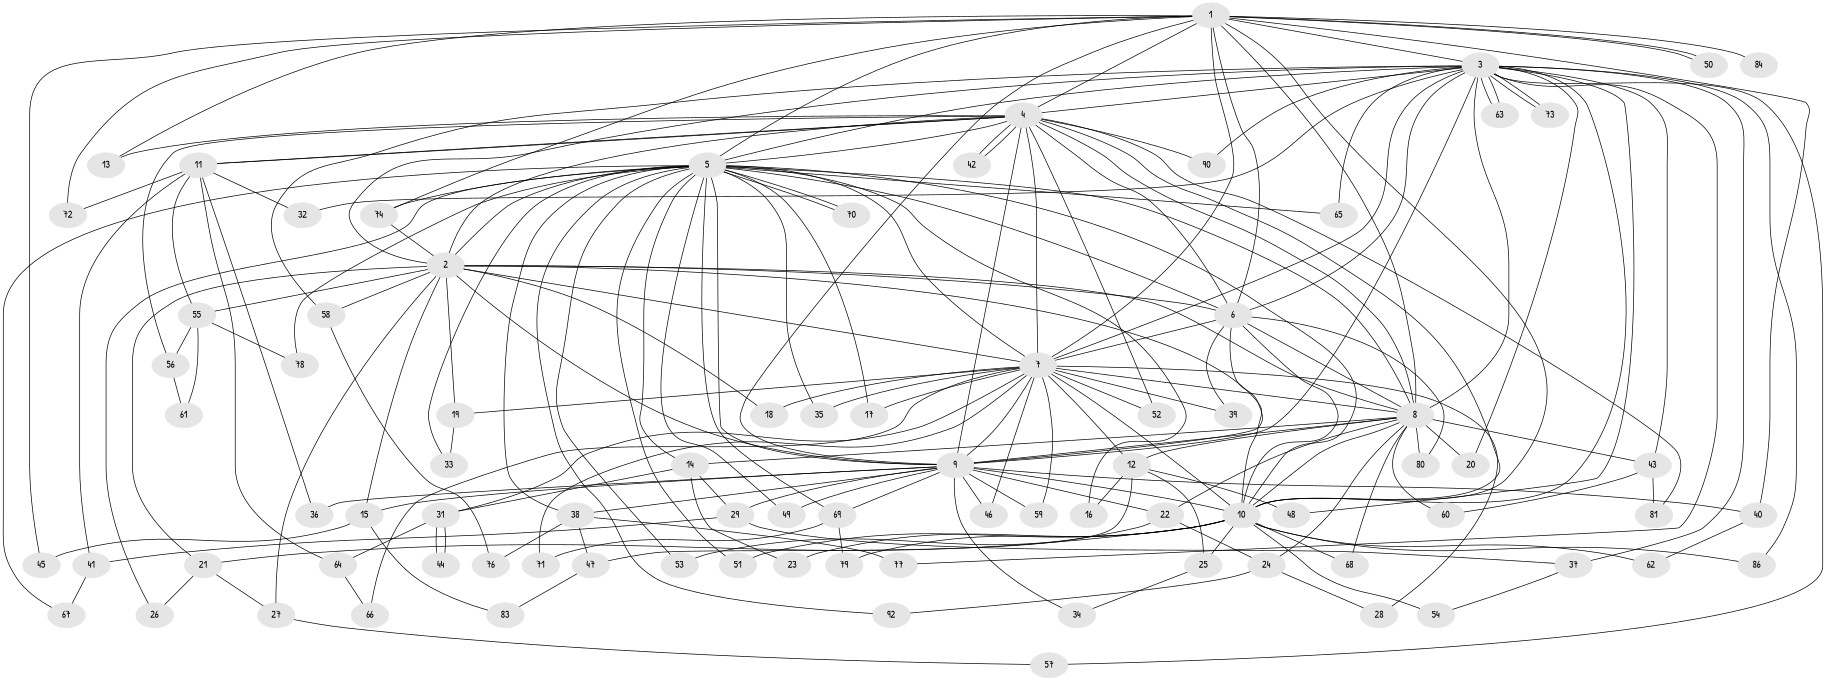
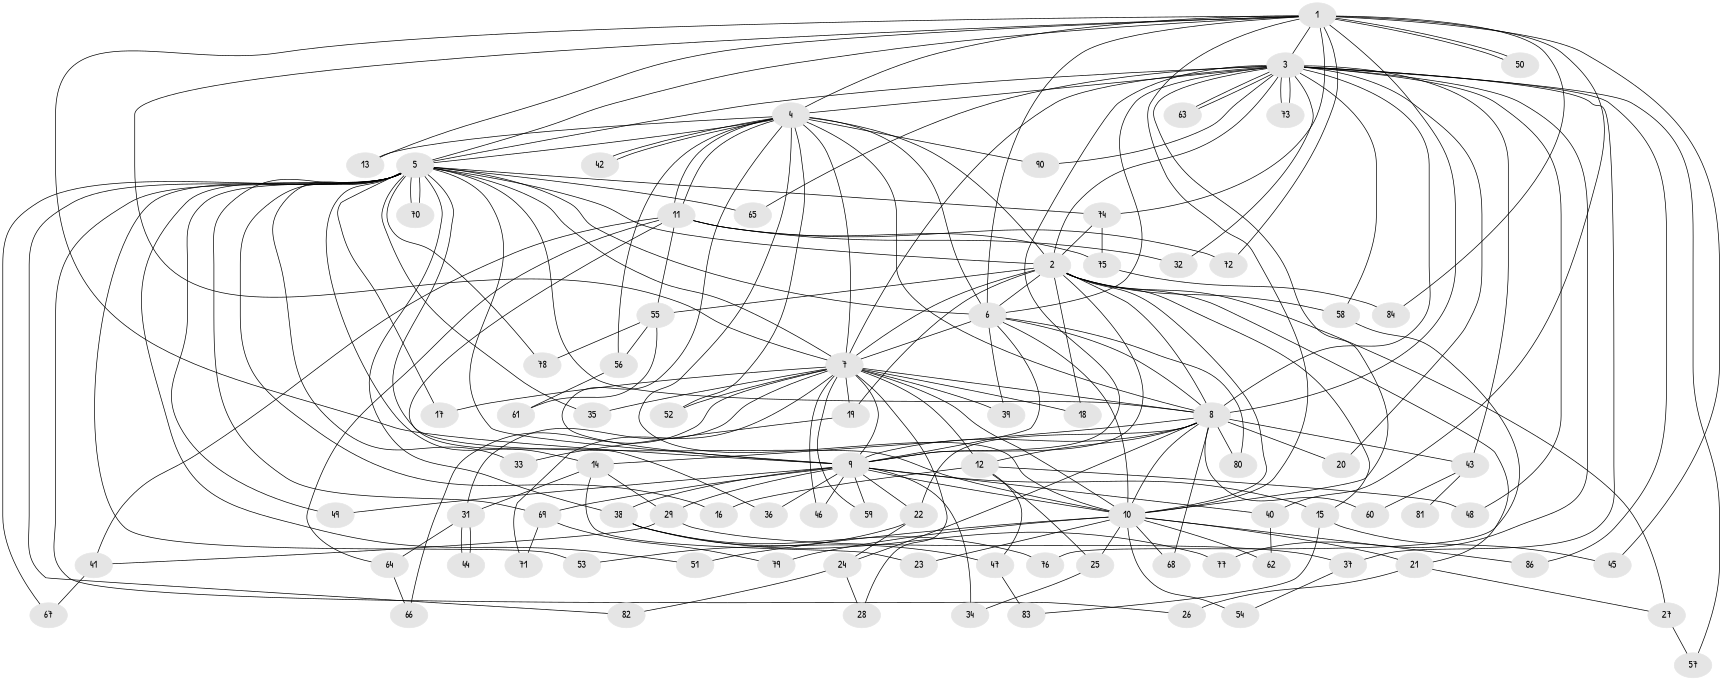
(1379, 264) -> none
none -> (1102, 265)
(891, 615) -> (626, 615)
